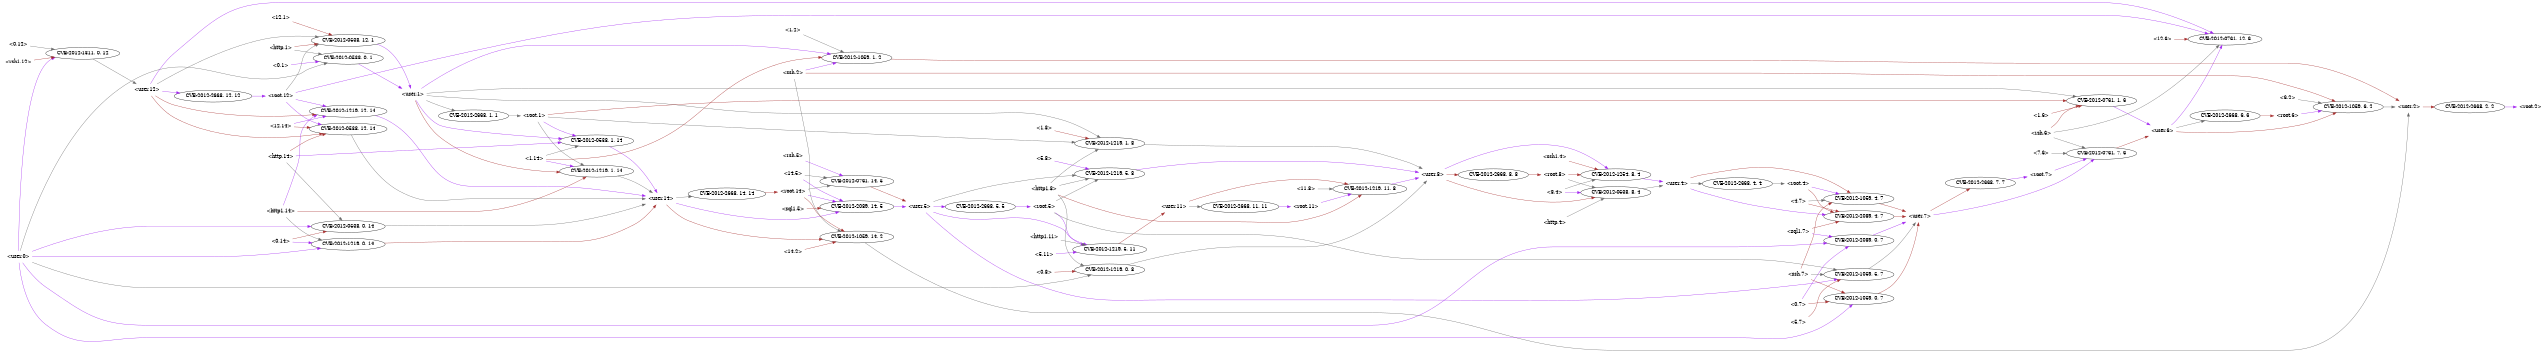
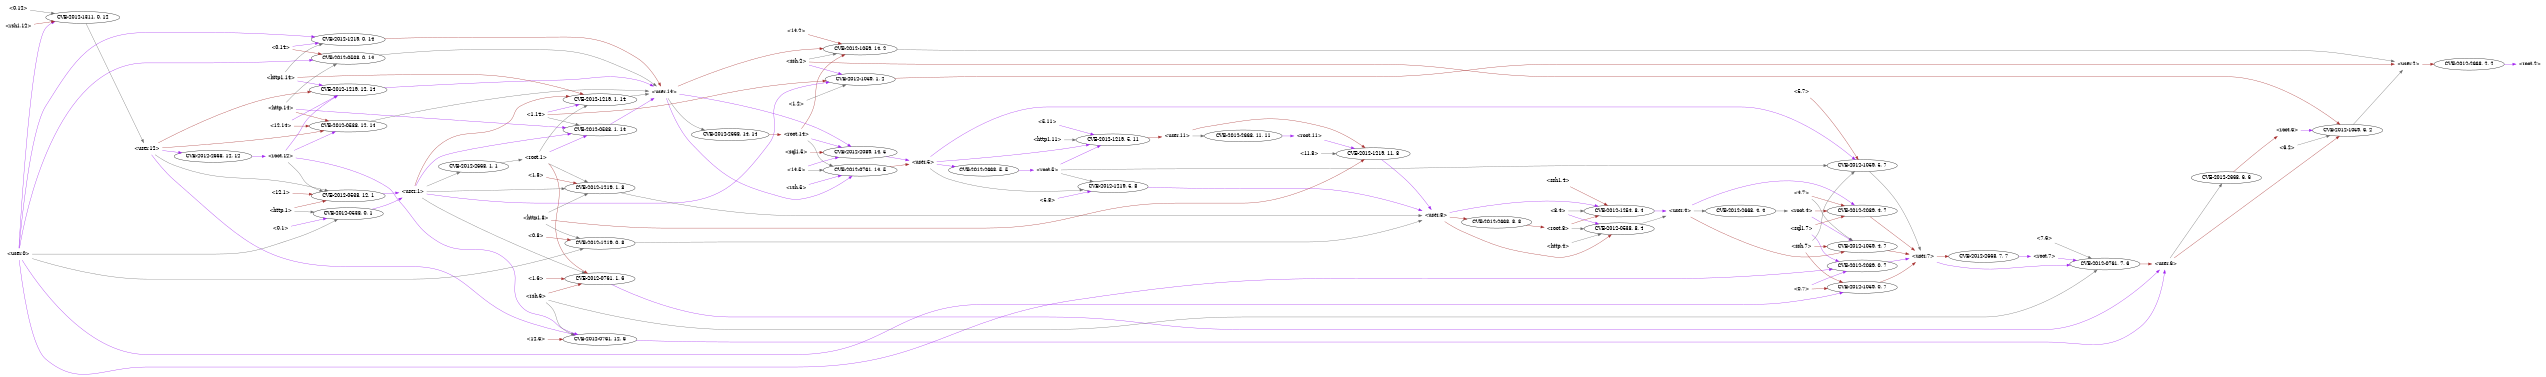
(2199, 89) -> (1421, 342)
(1072, 182) -> none
none -> (741, 183)
